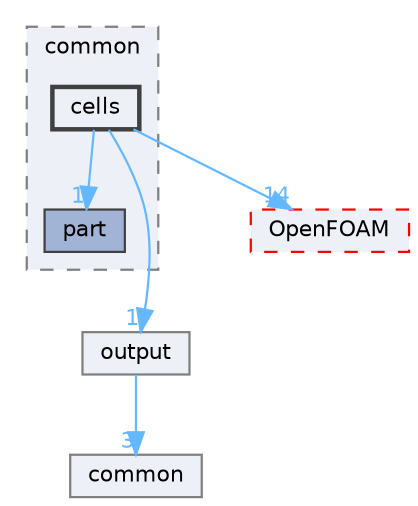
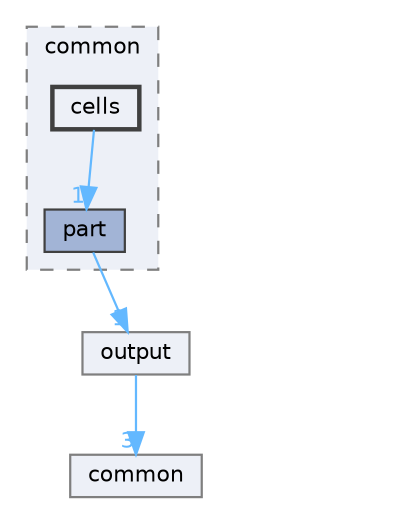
(144, 207) -> (107, 283)
(330, 231) -> none
